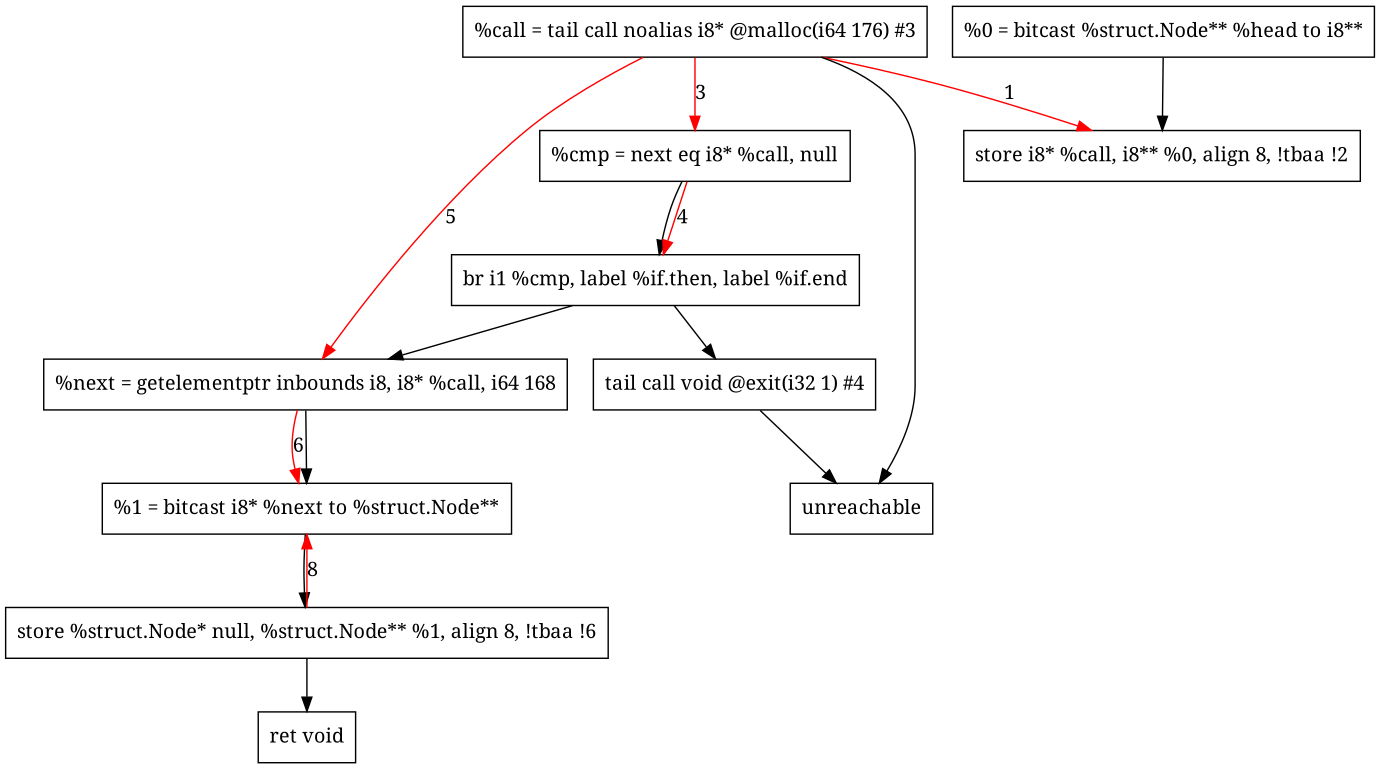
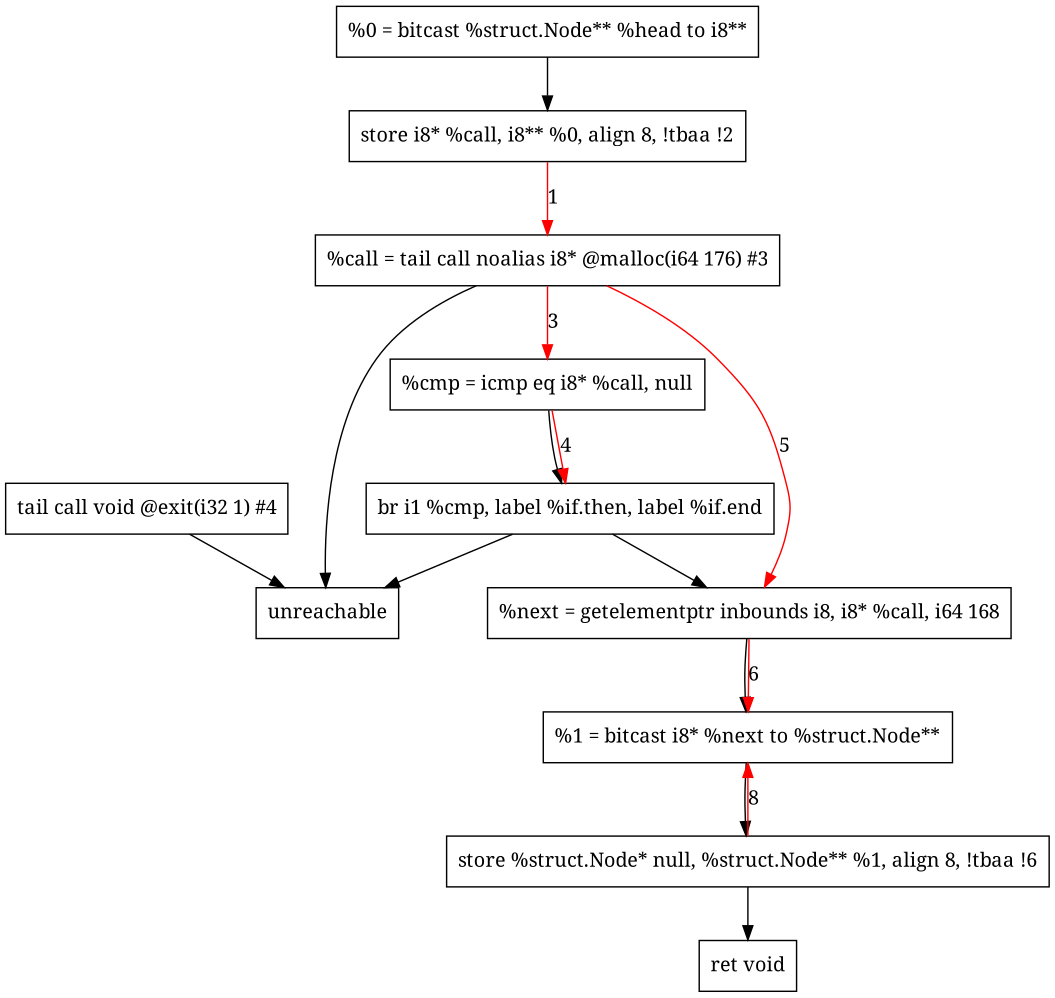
(951, 88) -> (548, 191)
(695, 156) -> (548, 385)
(690, 326) -> (455, 558)
